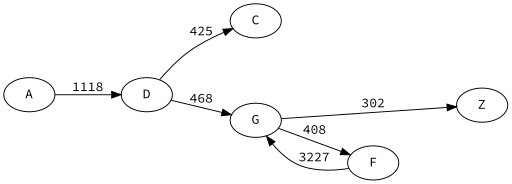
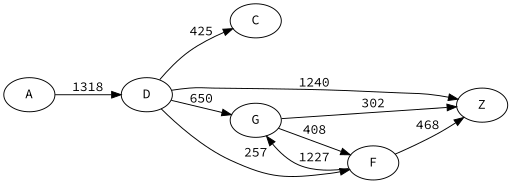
(88, 88) -> (88, 88)
none -> (310, 89)
(201, 99) -> (201, 99)
none -> (426, 140)
(314, 158) -> (314, 158)
none -> (242, 165)
